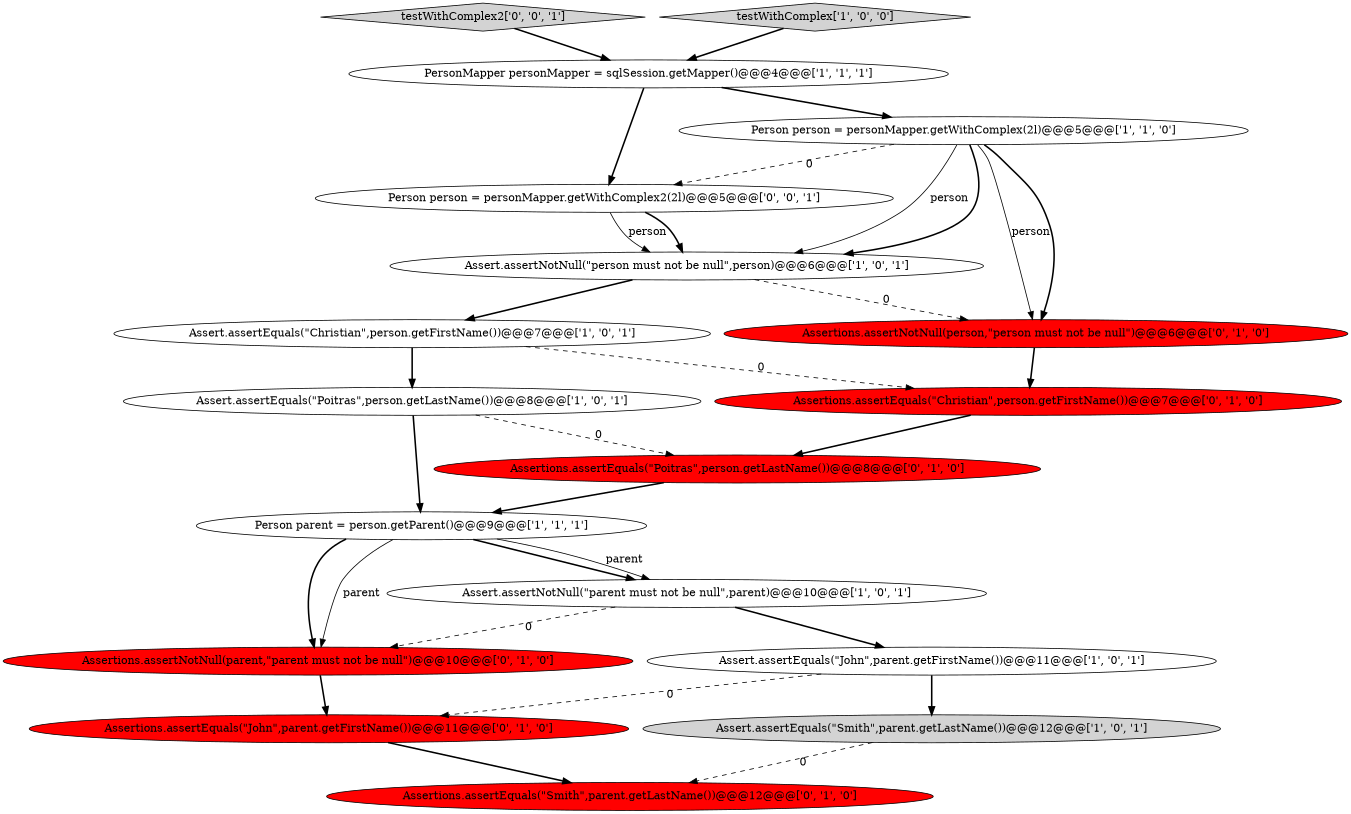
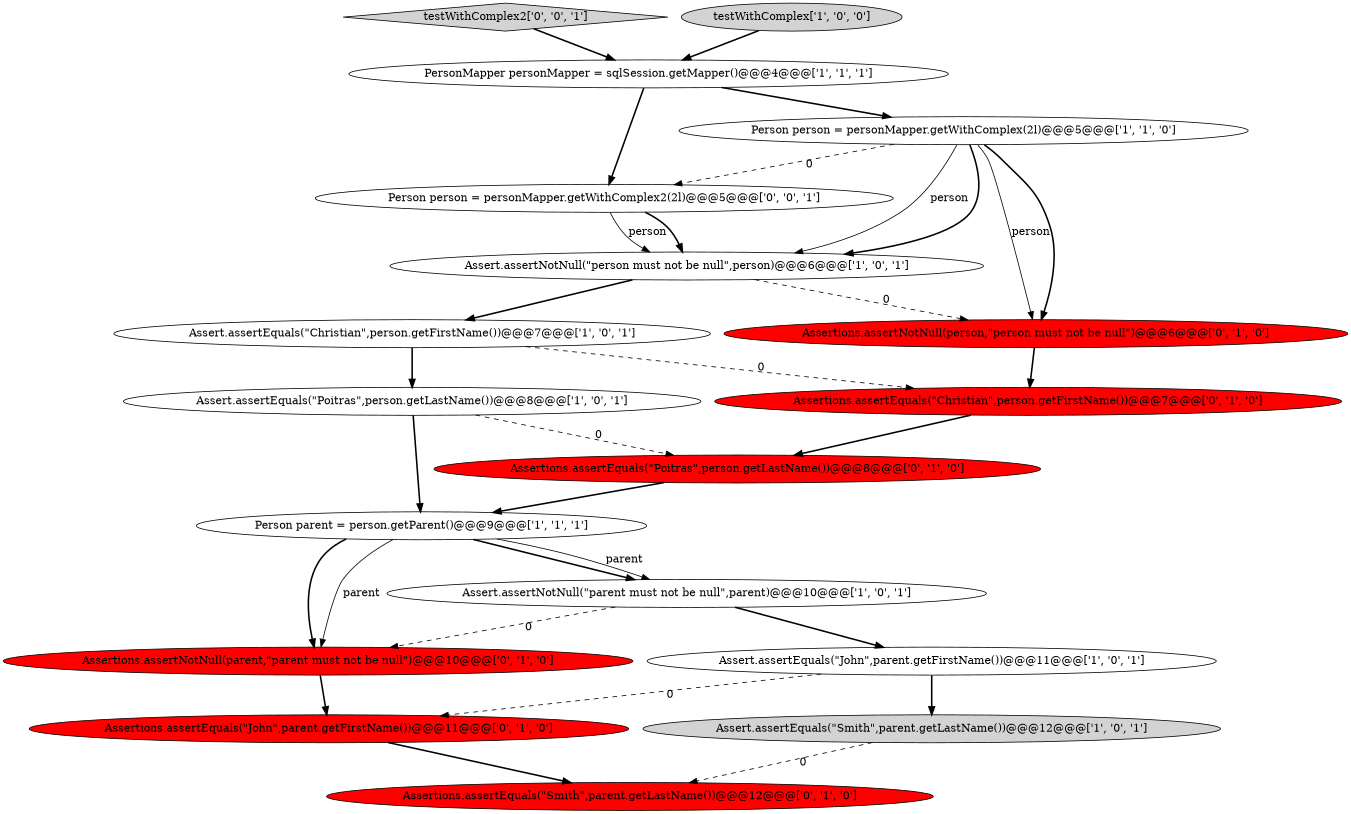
(815, 17) -> (792, 17)
